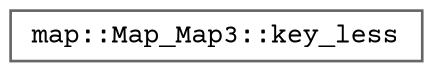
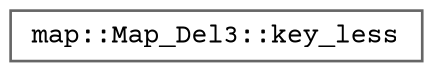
(216, 36) -> (216, 36)
